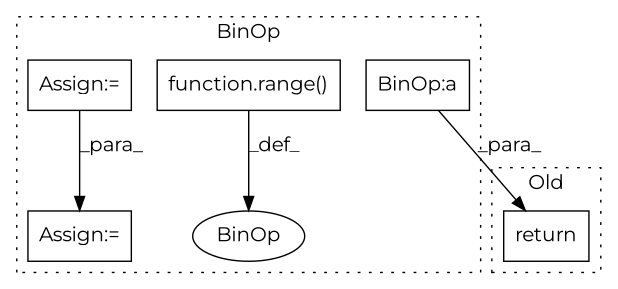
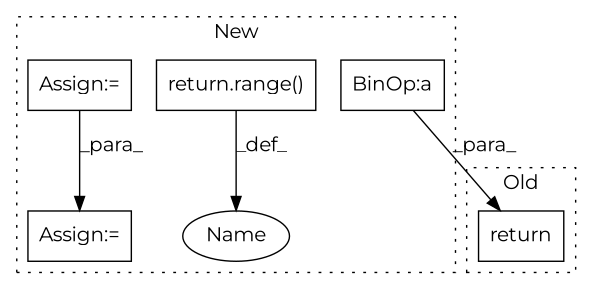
(249, 33) -> (236, 33)
(249, 85) -> (236, 85)
(249, 236) -> (236, 236)
